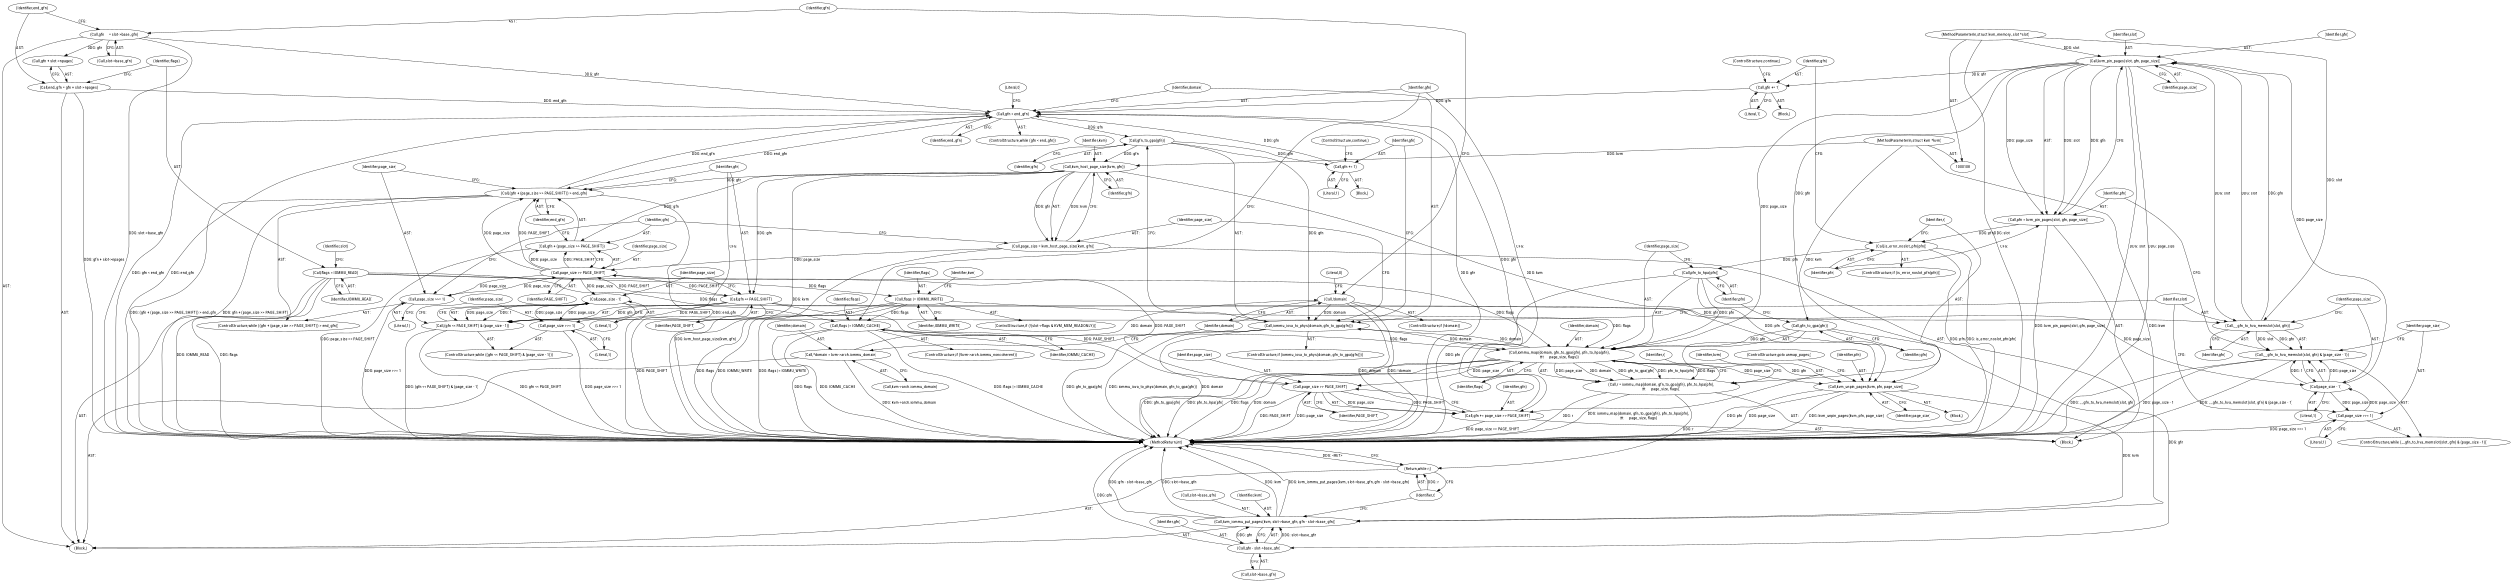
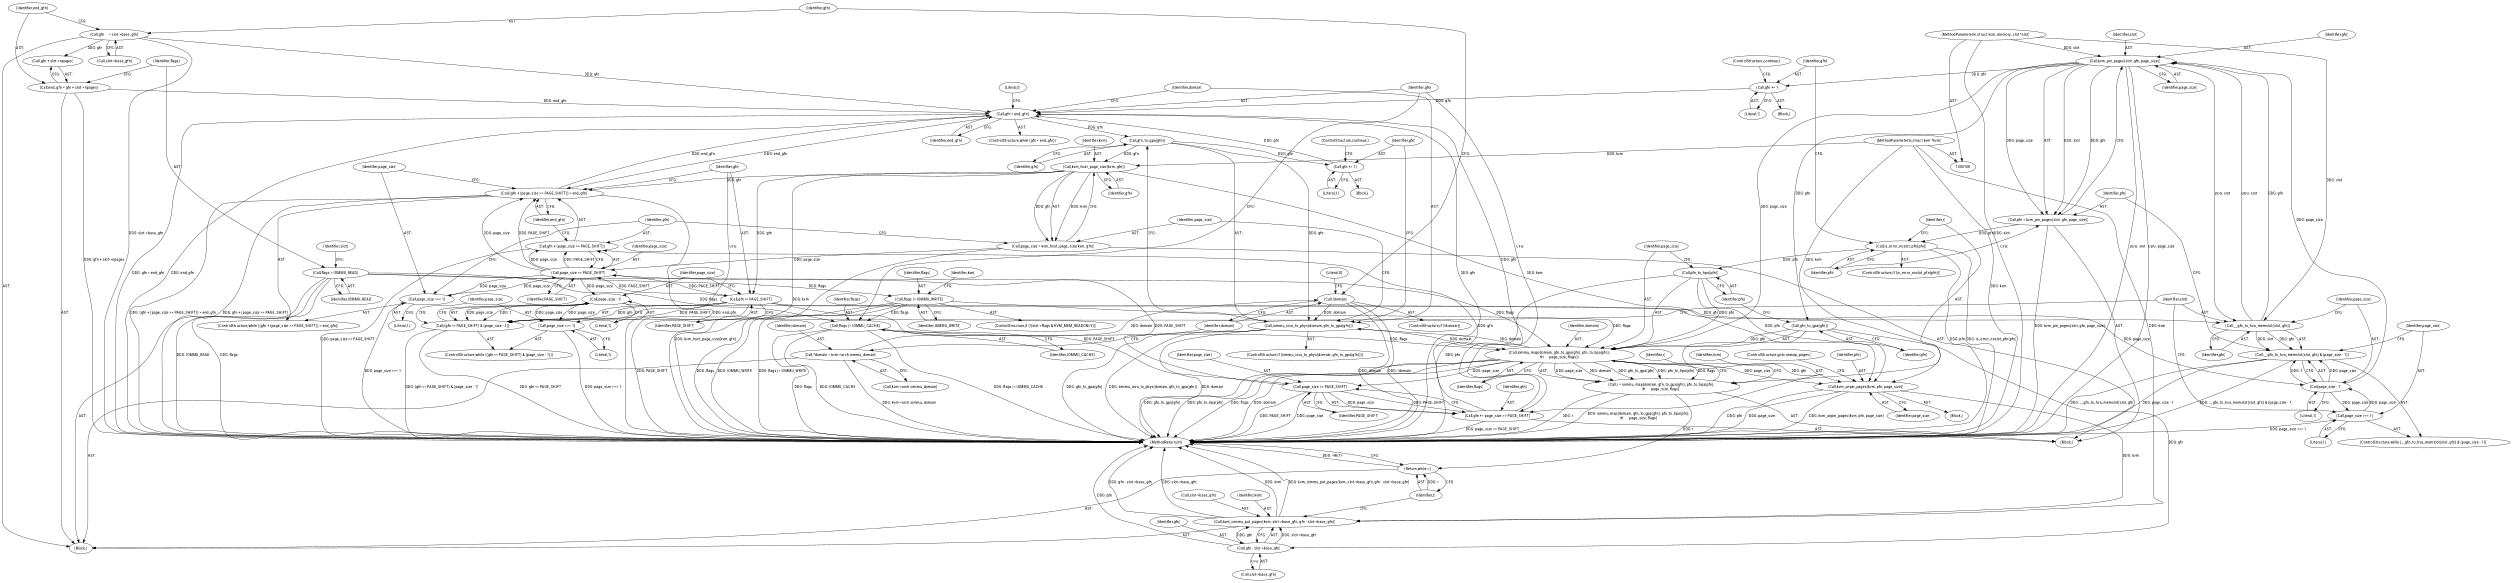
(745, 181) -> (1126, 256)
(971, 355) -> none
none -> (1998, 408)
